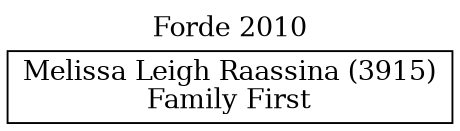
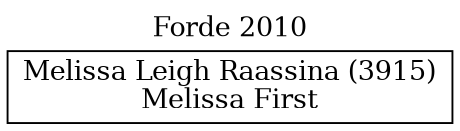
(230, 87) -> (230, 87)
